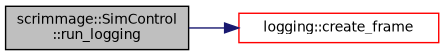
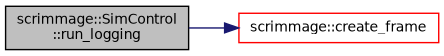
(339, 28) -> (339, 28)
